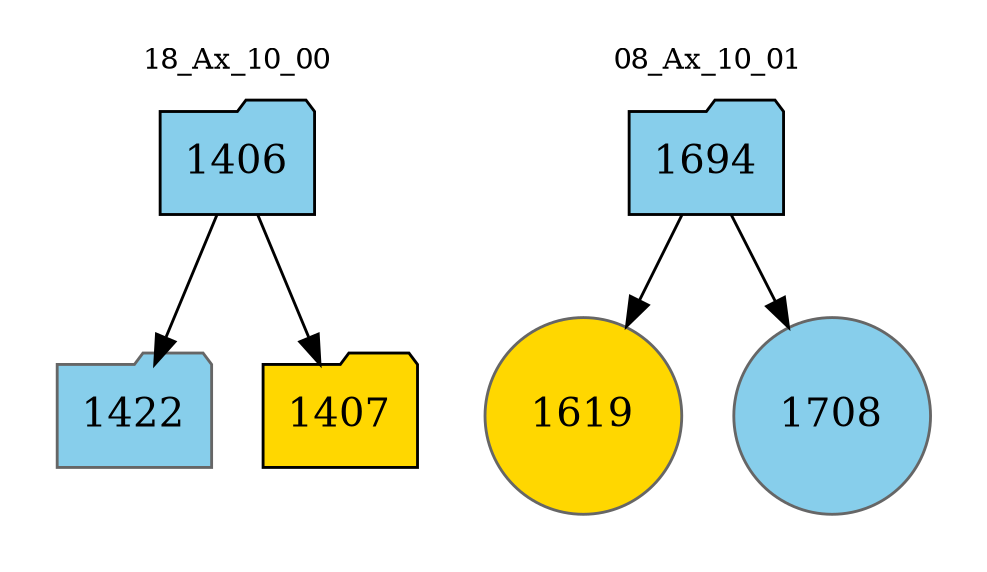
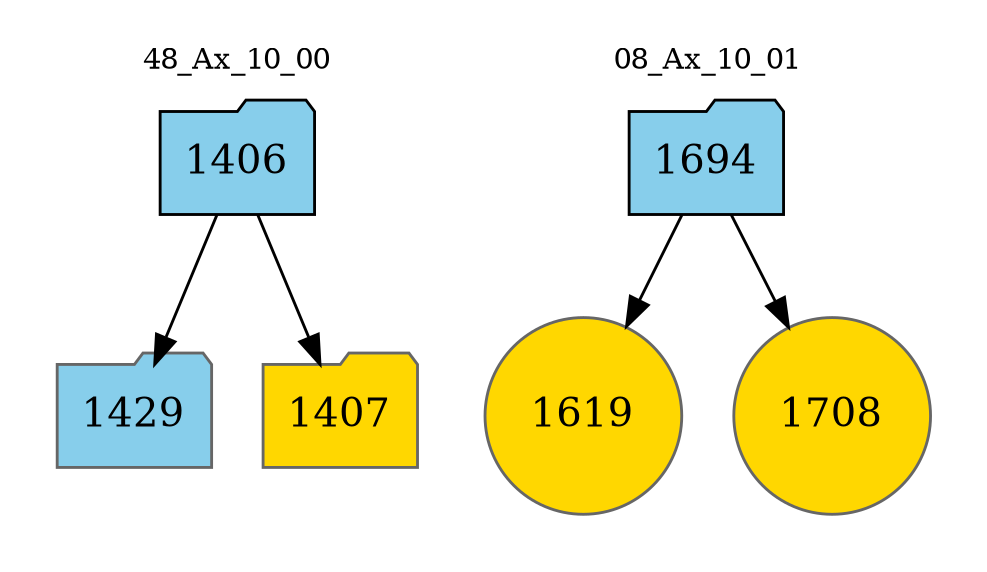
(237, 61) -> (237, 61)
(134, 416) -> (134, 416)
(340, 416) -> (340, 416)
(832, 416) -> (832, 416)
